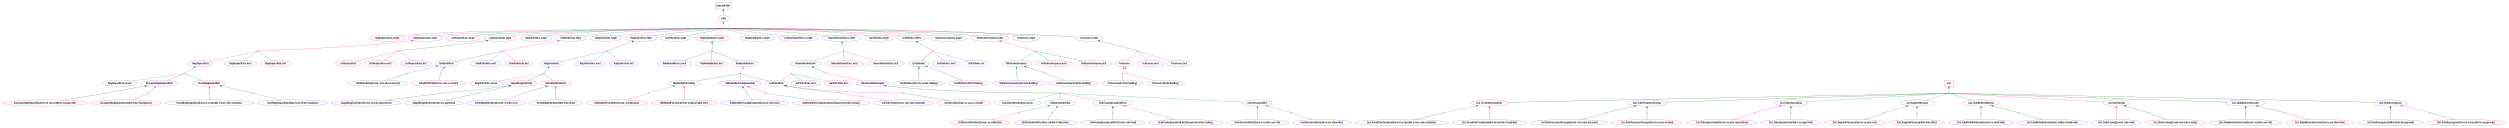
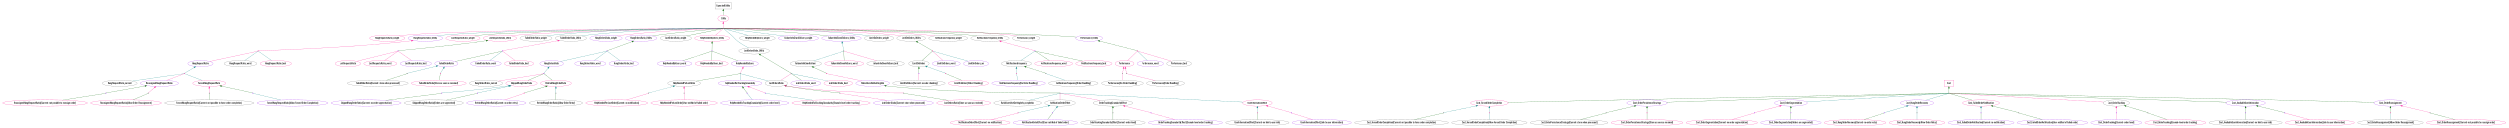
none -> (754, 51)
(1018, 103) -> (1018, 103)
